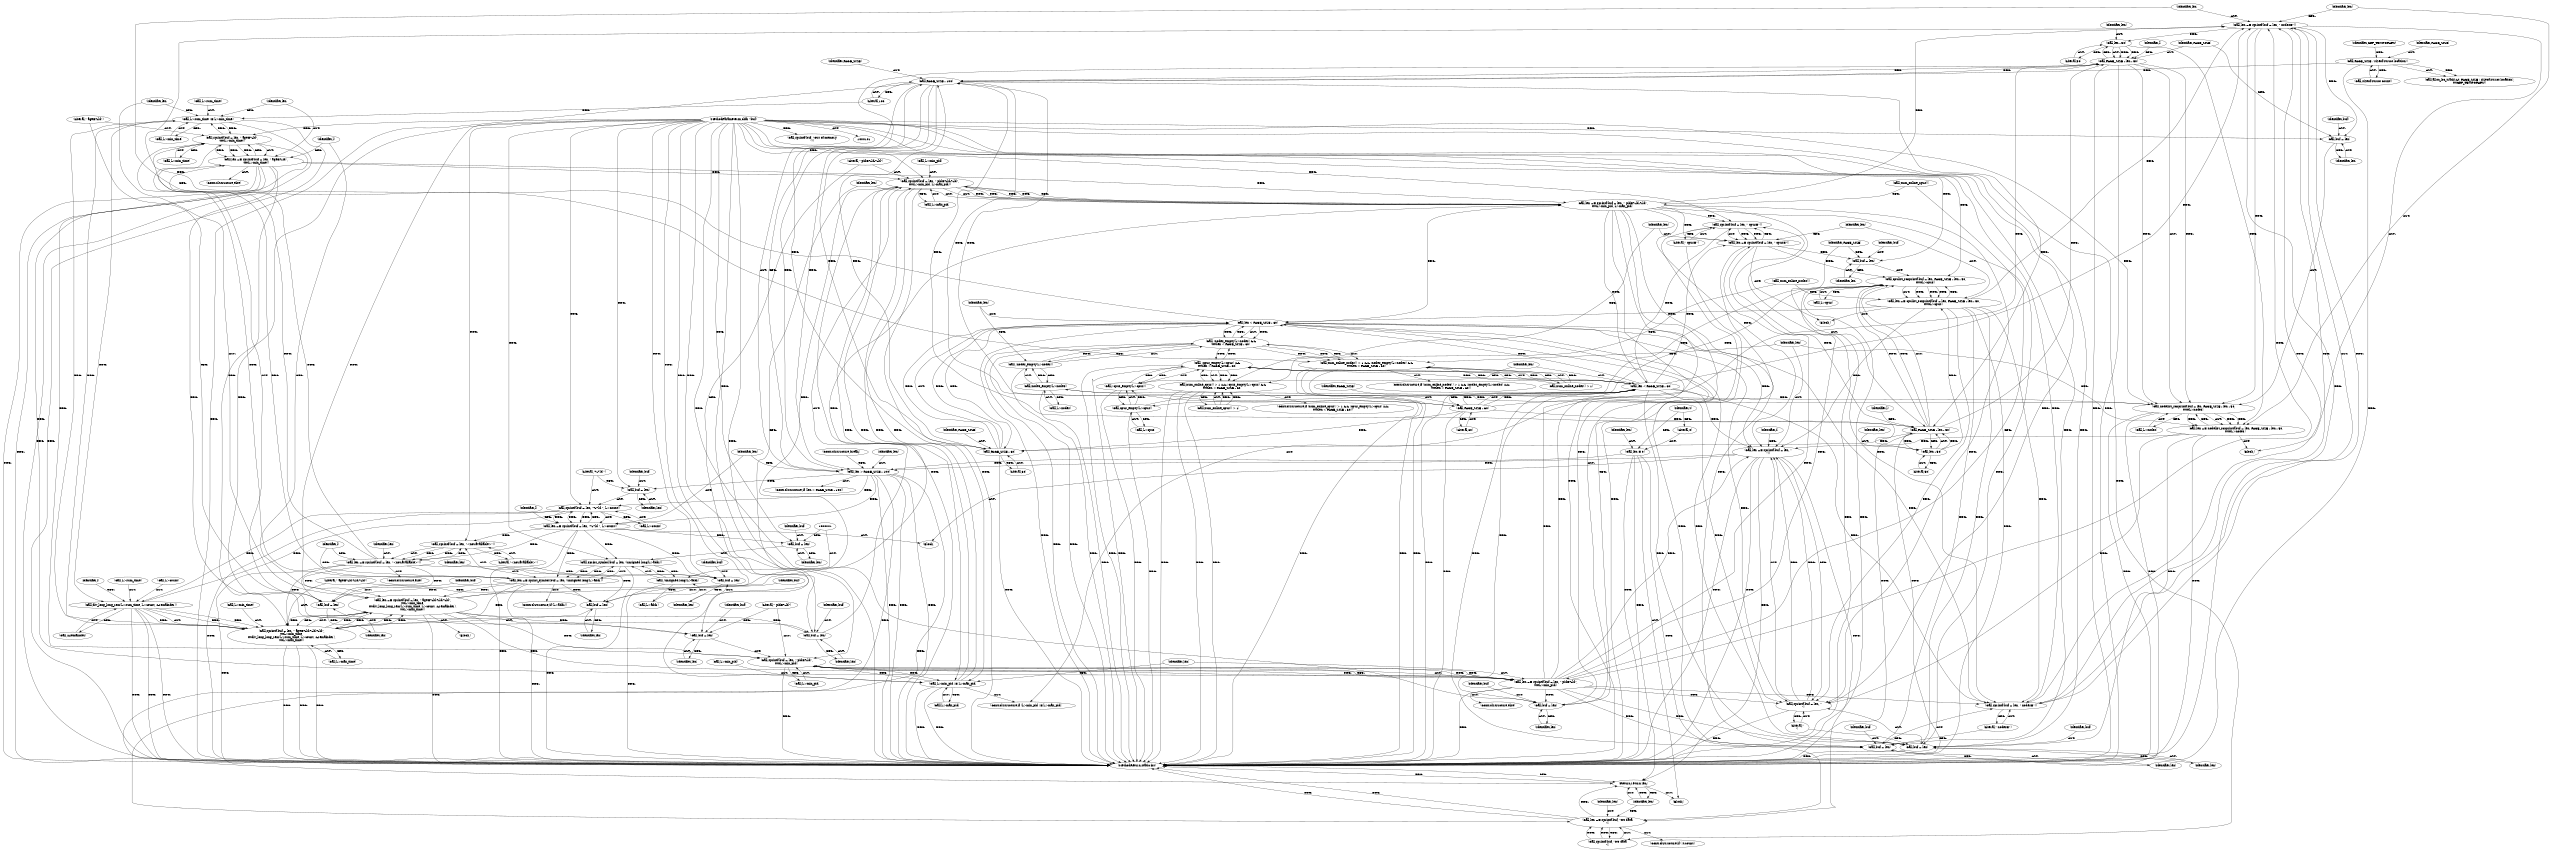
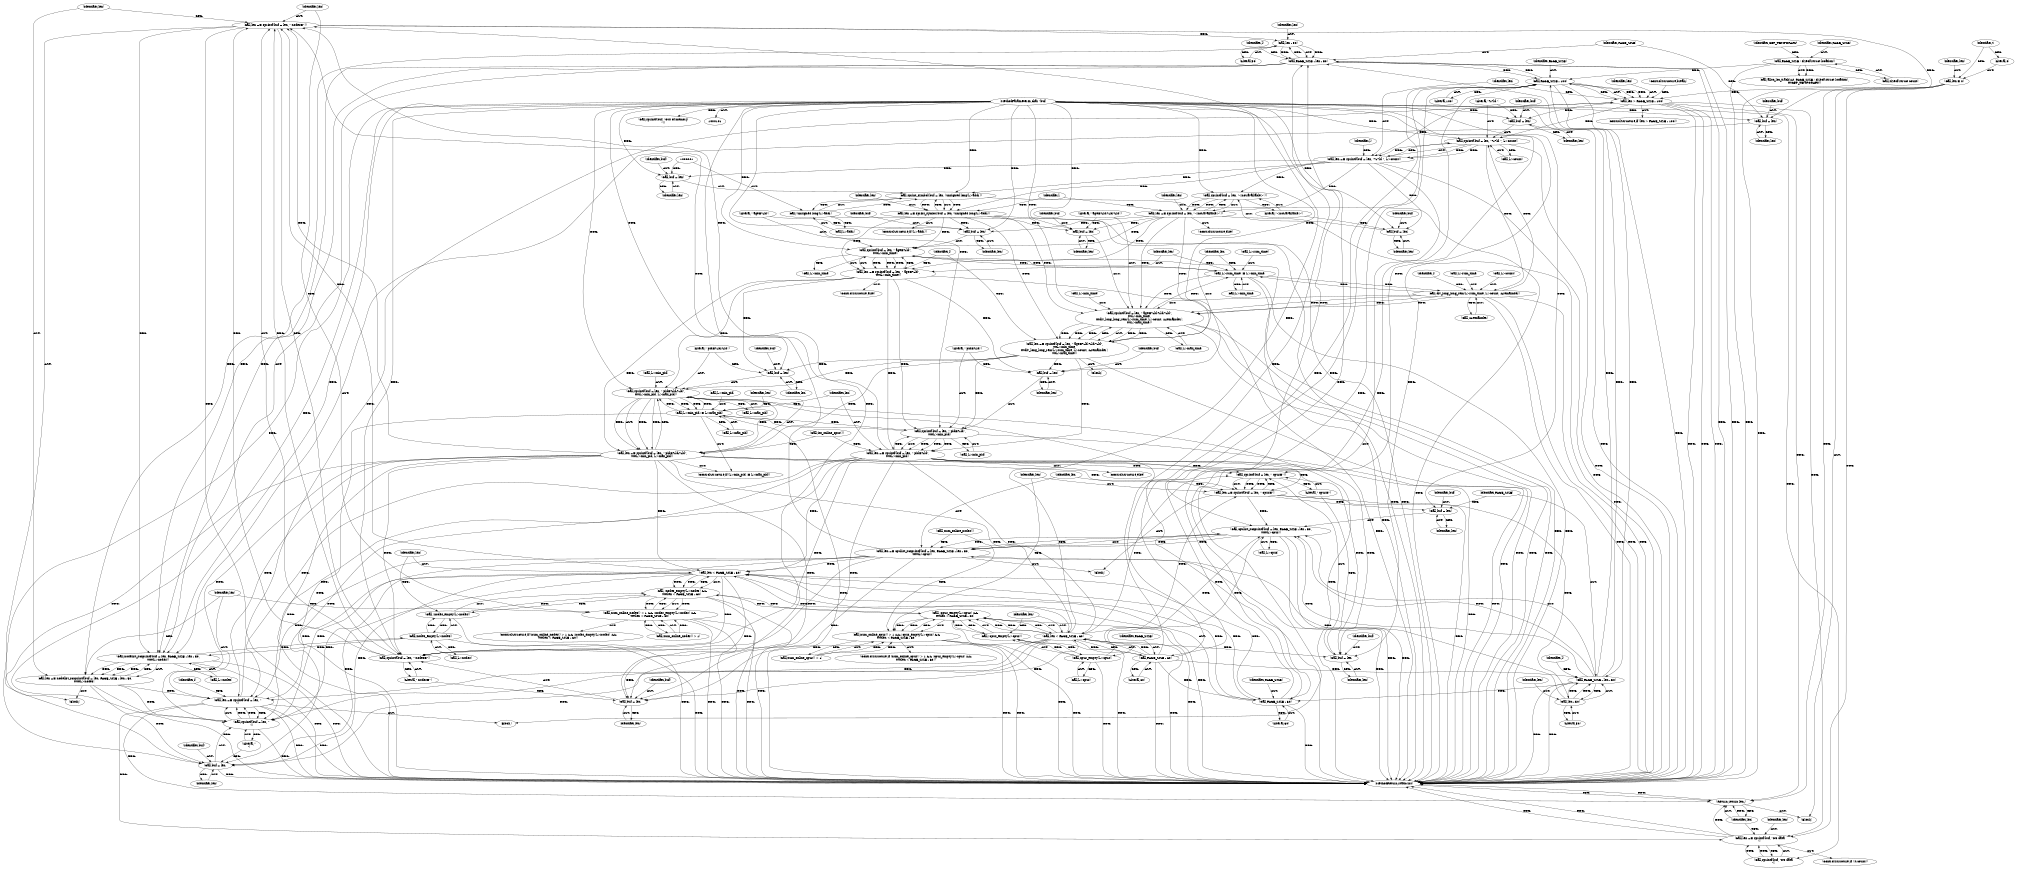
(553, 110) -> (1347, 287)
(1911, 183) -> (827, 433)
